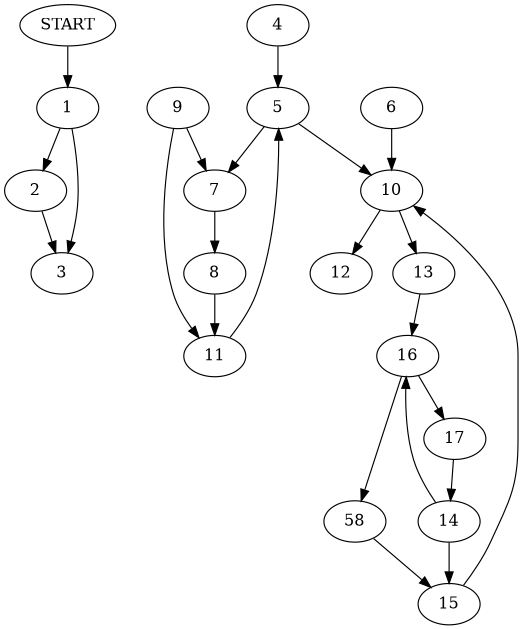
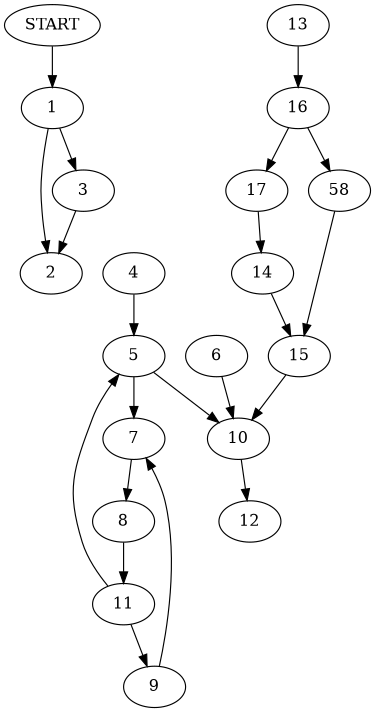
(47, 227) -> (69, 227)
(406, 227) -> none
(164, 231) -> (137, 640)
(411, 448) -> none
